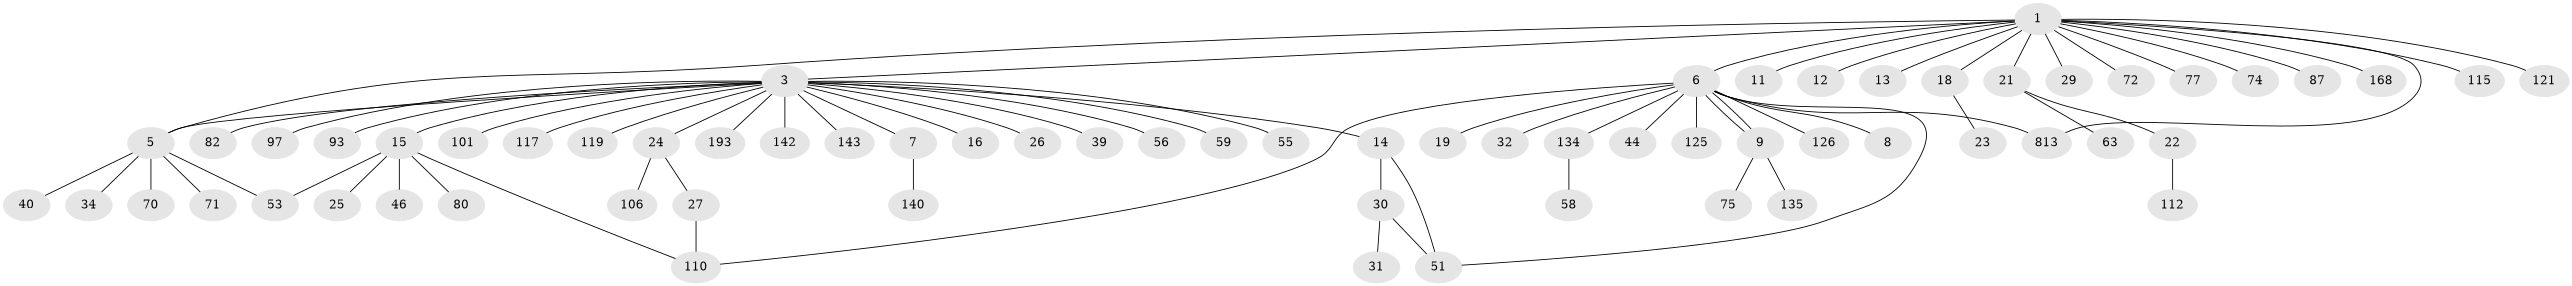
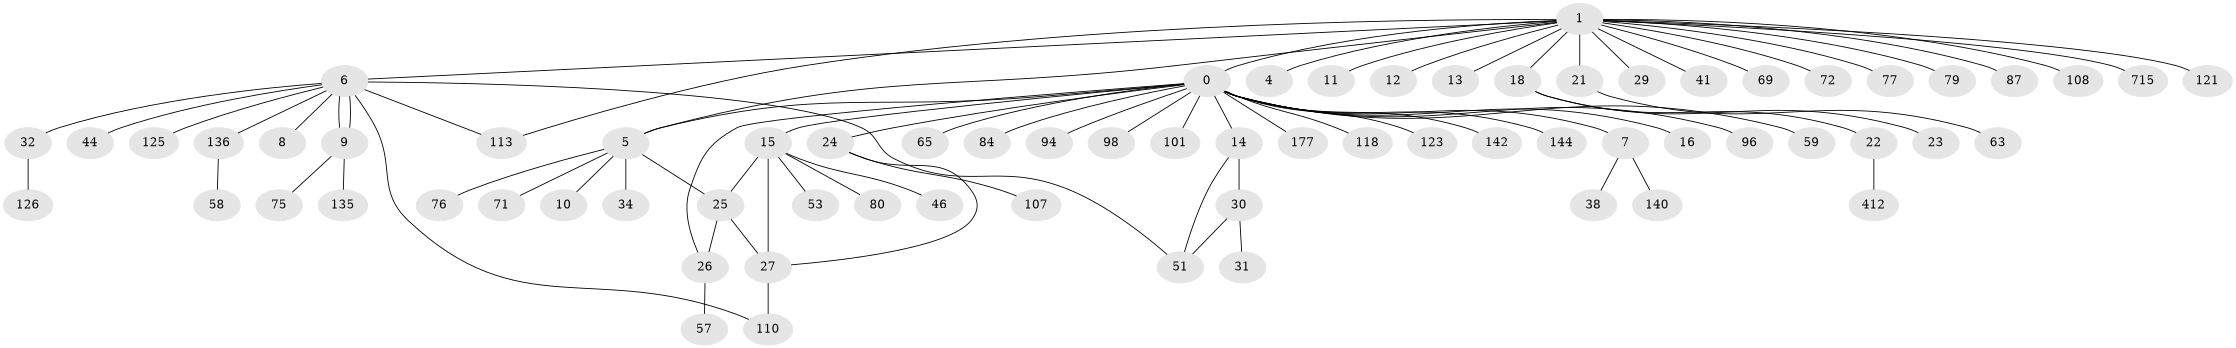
(785, 81) -> (1207, 81)
none -> (1269, 81)
none -> (1704, 81)
none -> (1766, 81)
(2255, 81) -> (1952, 81)
(2381, 81) -> (2078, 81)
(2480, 81) -> (2143, 81)
(1760, 112) -> (28, 174)
(2090, 112) -> (1696, 112)
(213, 143) -> (987, 143)
(275, 143) -> (1049, 143)
(337, 143) -> (1111, 143)
(528, 143) -> (1303, 143)
(593, 143) -> (1368, 143)
(720, 143) -> (1432, 143)
(850, 143) -> (1562, 143)
(1100, 143) -> none
(1162, 143) -> (1750, 143)
(1286, 143) -> (925, 143)
(1443, 143) -> none
(1569, 143) -> (219, 143)
(2047, 143) -> (502, 143)
(213, 174) -> (673, 174)
(27, 205) -> (564, 205)
(151, 205) -> (440, 205)
(632, 205) -> (1036, 205)
none -> (1594, 205)
(2173, 205) -> (1874, 205)
(546, 207) -> (768, 205)
none -> (713, 236)
none -> (744, 236)
none -> (704, 329)
